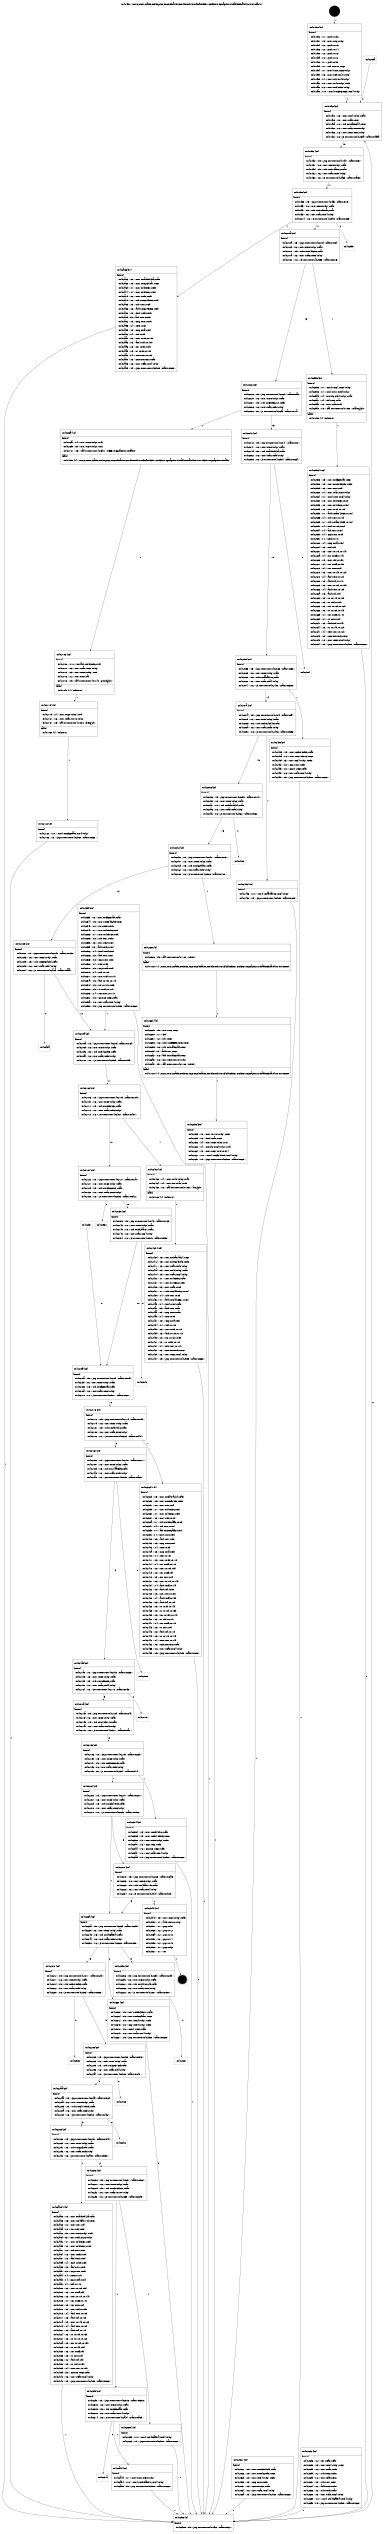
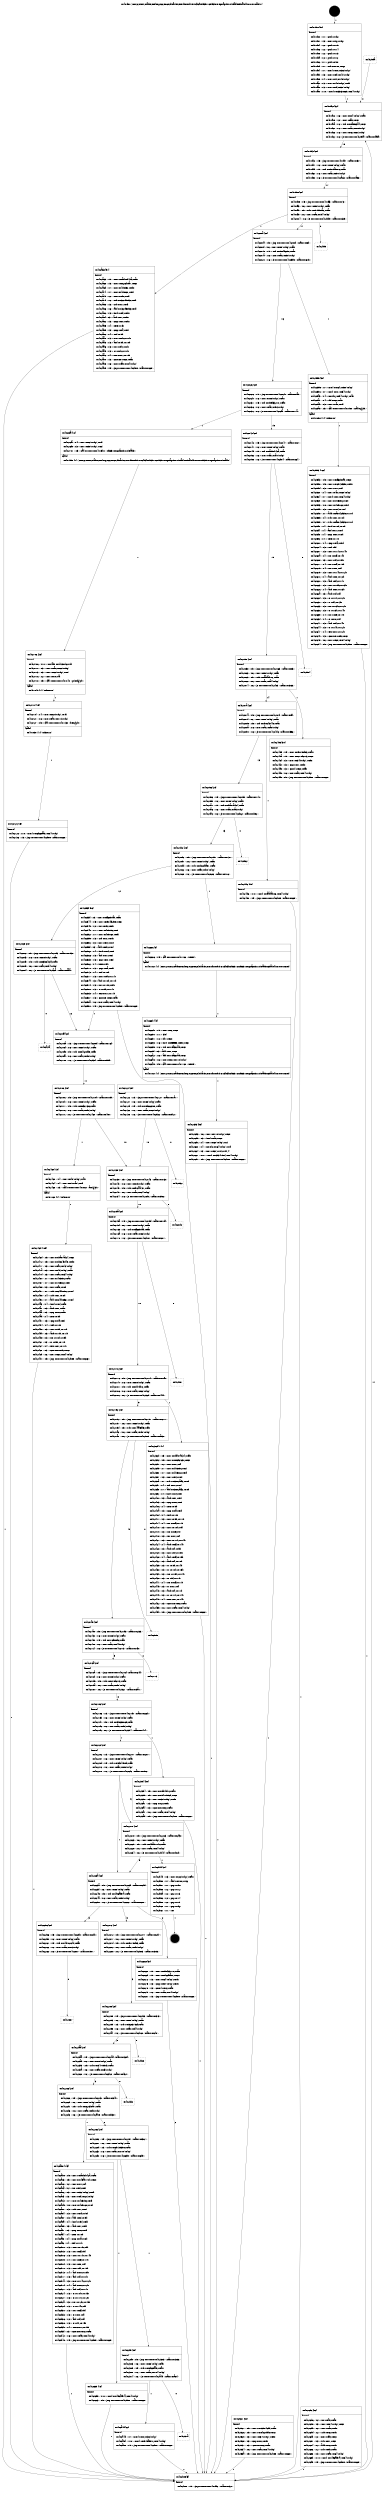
(109, 1142) -> (110, 1142)
(94, 1296) -> (159, 1310)
(75, 2061) -> none
